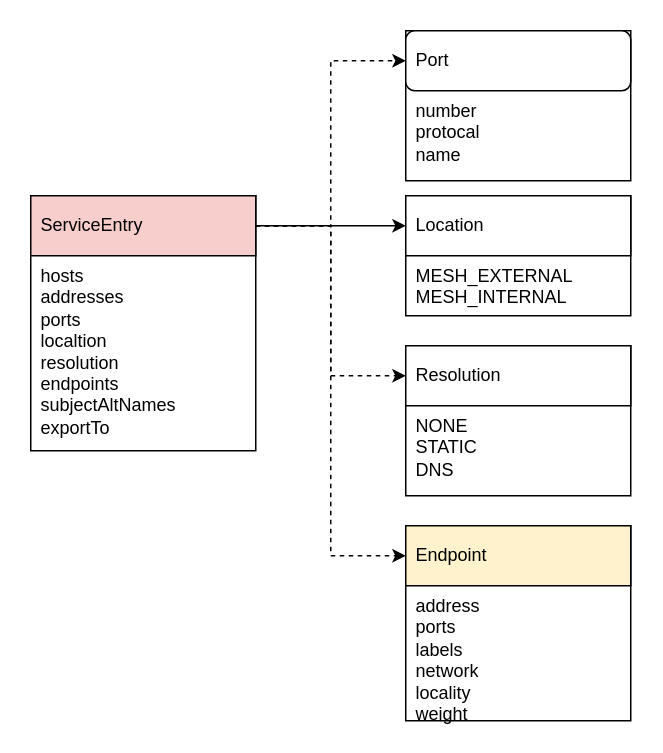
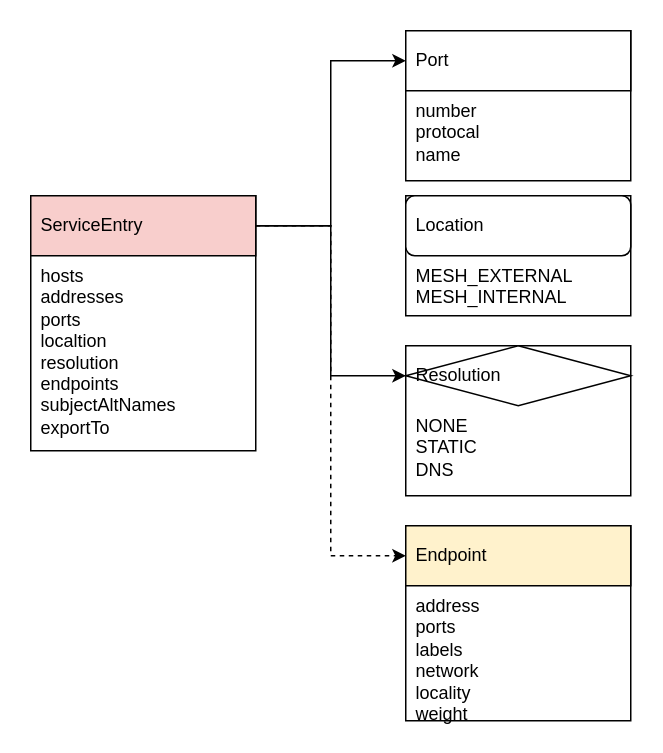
(518, 61) -> (518, 61)
(331, 110) -> (331, 110)
(364, 226) -> none
(518, 226) -> (518, 226)
(364, 376) -> (364, 376)
(518, 376) -> (518, 376)
